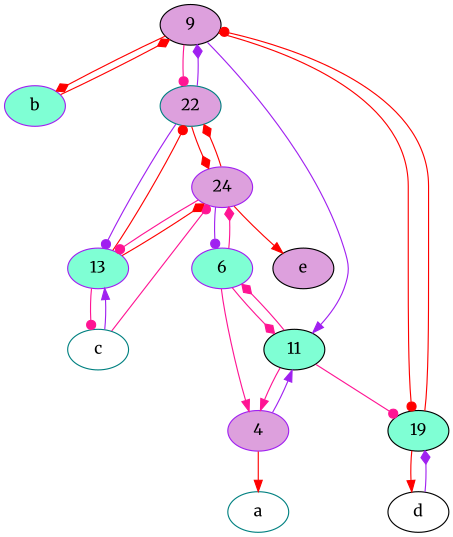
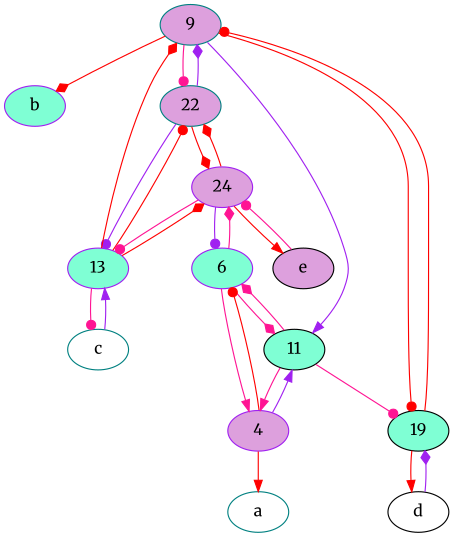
(191, 25) -> (191, 25)
(109, 71) -> (126, 148)
(157, 272) -> (271, 229)
none -> (249, 353)
